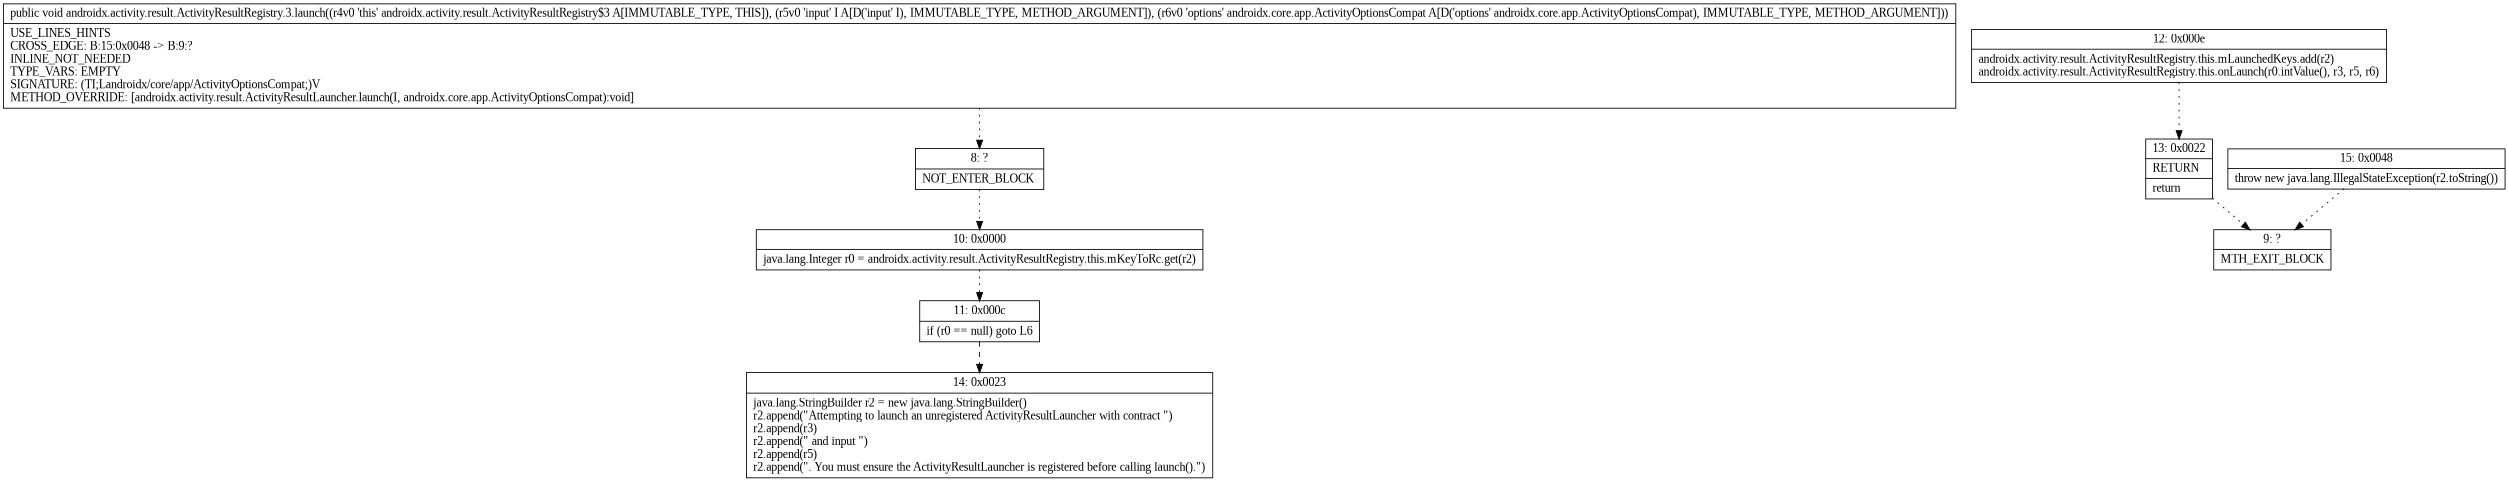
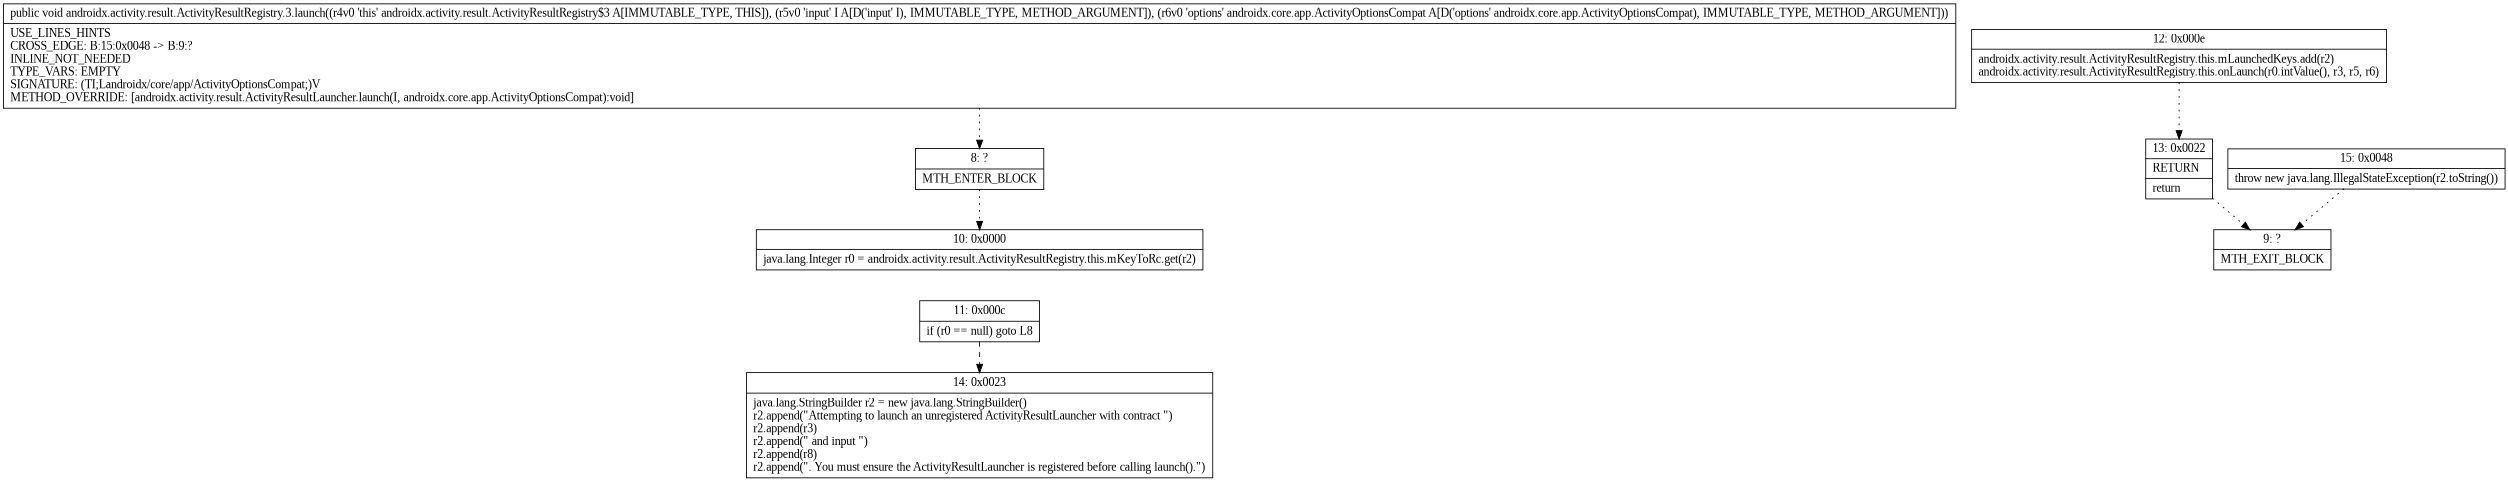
(978, 179) -> (980, 179)
(980, 281) -> none
(980, 331) -> (980, 331)
(785, 454) -> (785, 454)
